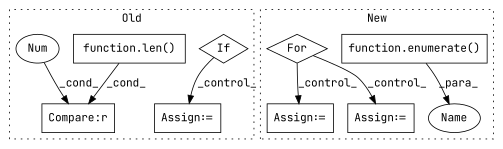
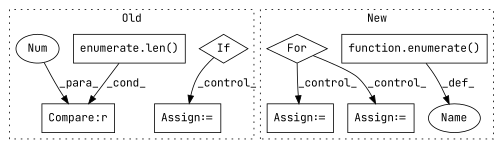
(129, 49) -> (129, 49)
(79, 83) -> (79, 83)
(458, 83) -> (458, 83)
